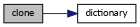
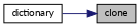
(55, 14) -> (75, 14)
